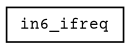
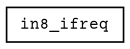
(65, 25) -> (65, 25)
